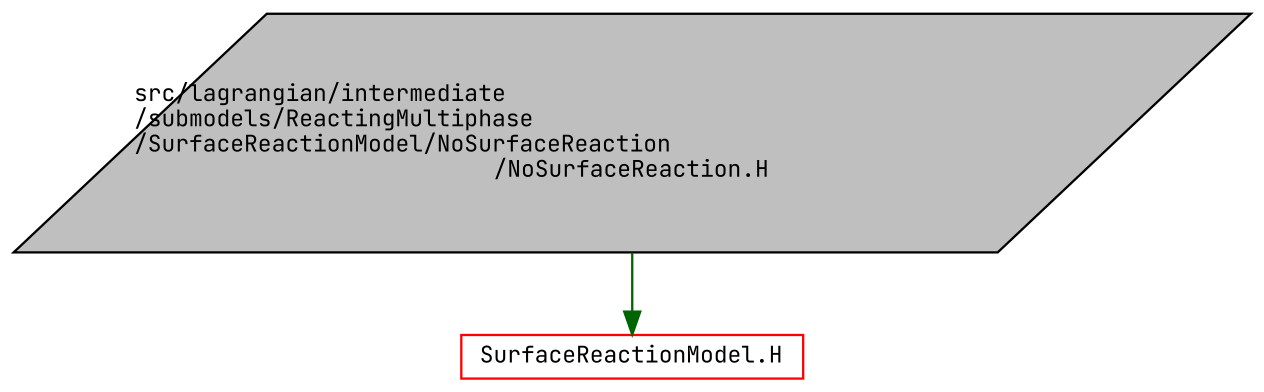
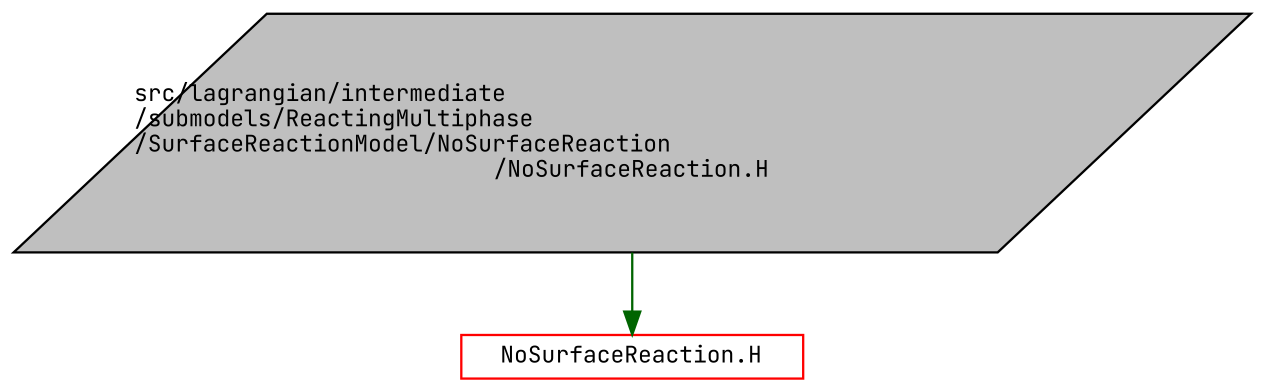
(632, 357) -> (632, 357)
